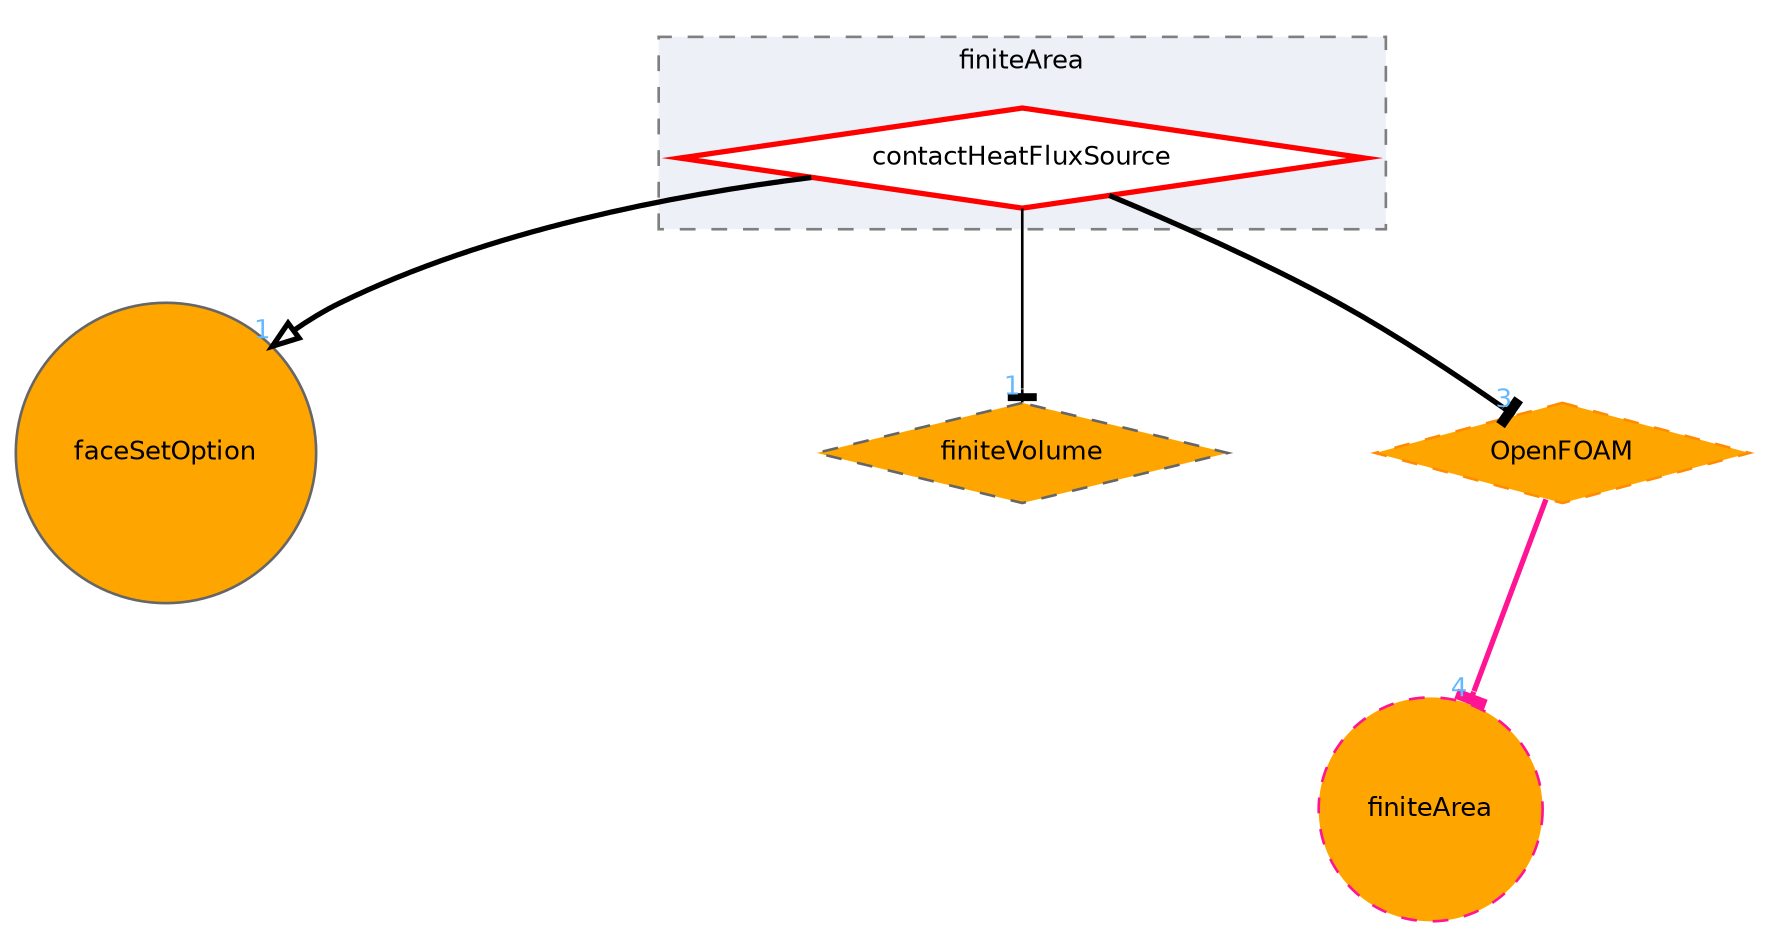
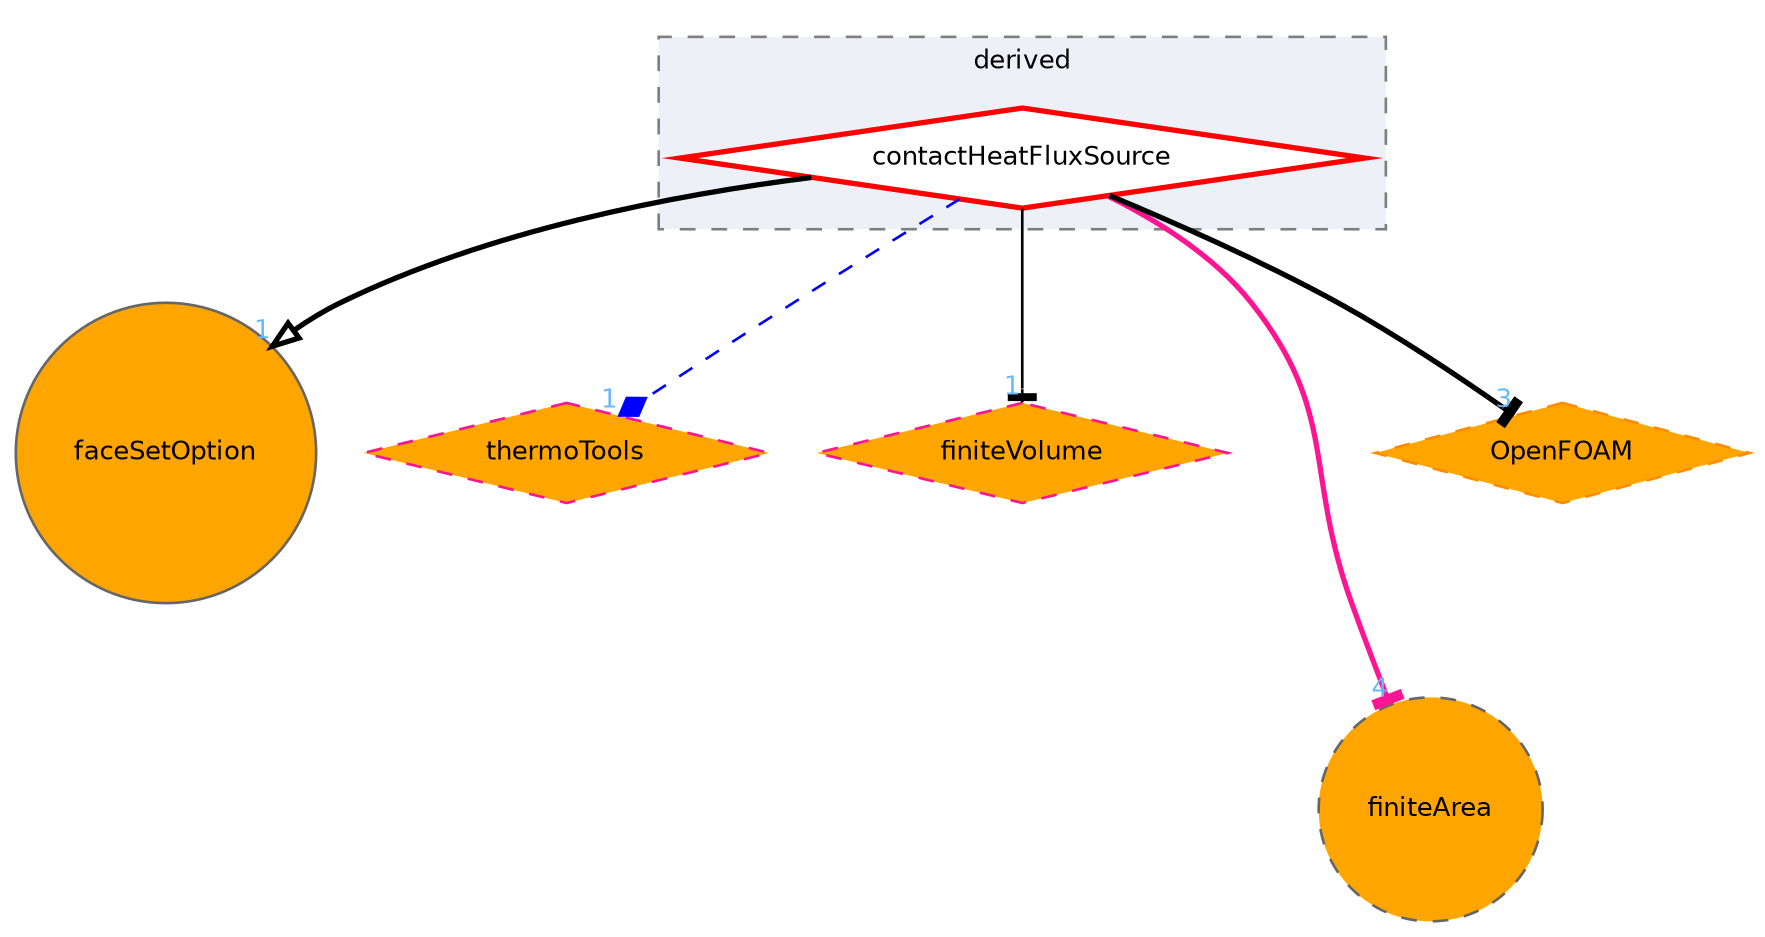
(1022, 62) -> (1022, 62)
none -> (566, 453)
(1022, 453) -> (1022, 453)
(1510, 595) -> (1307, 406)
(1431, 809) -> (1431, 809)
